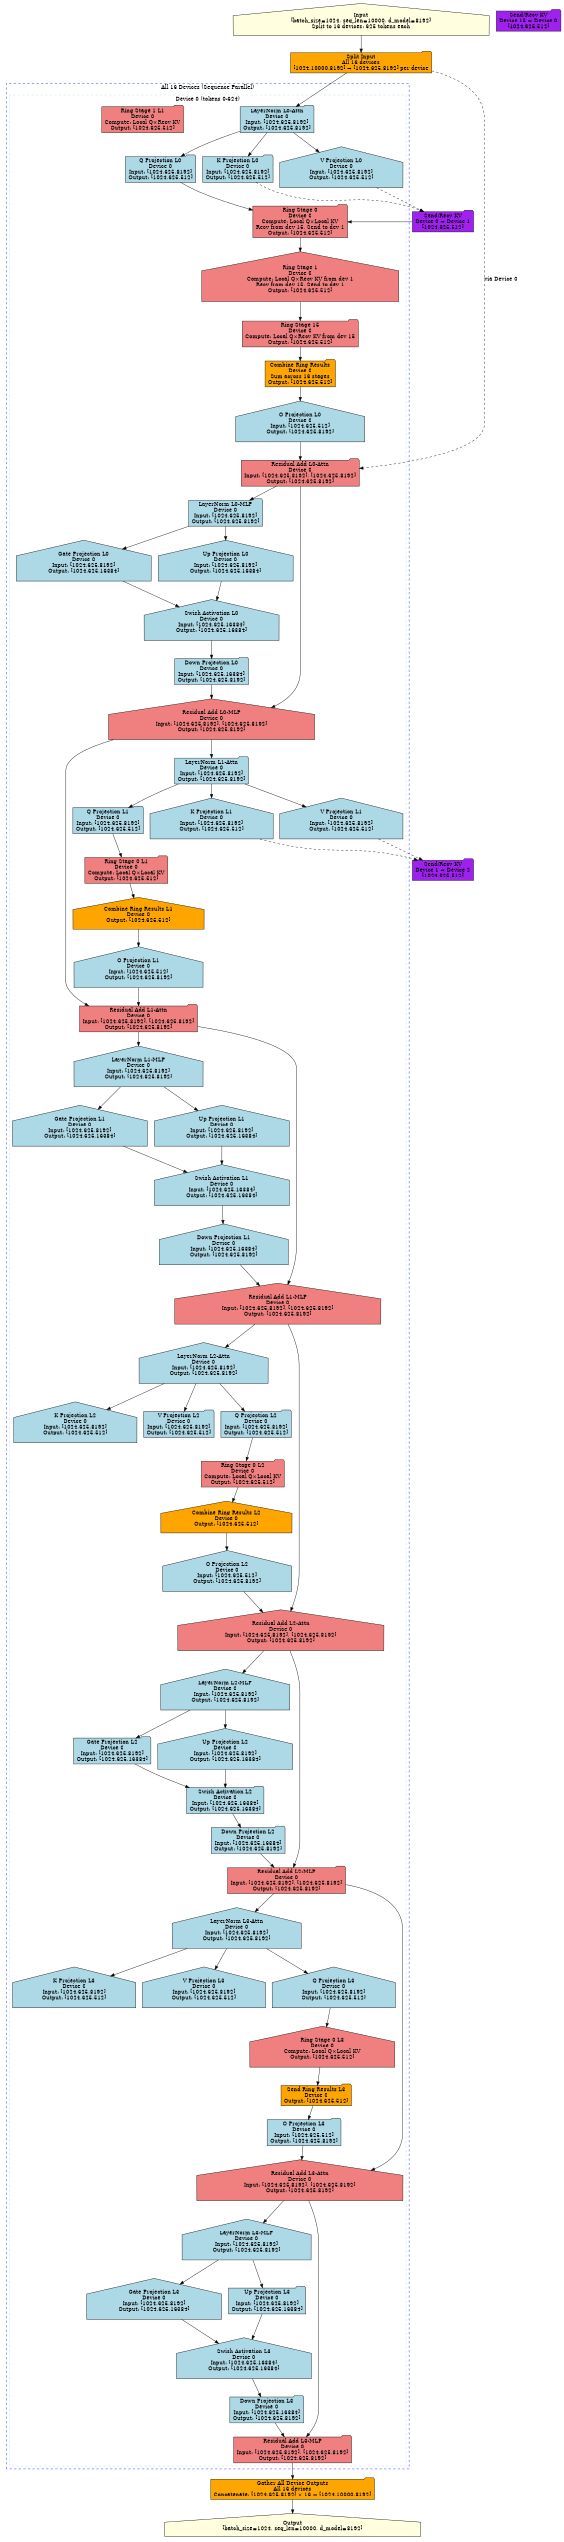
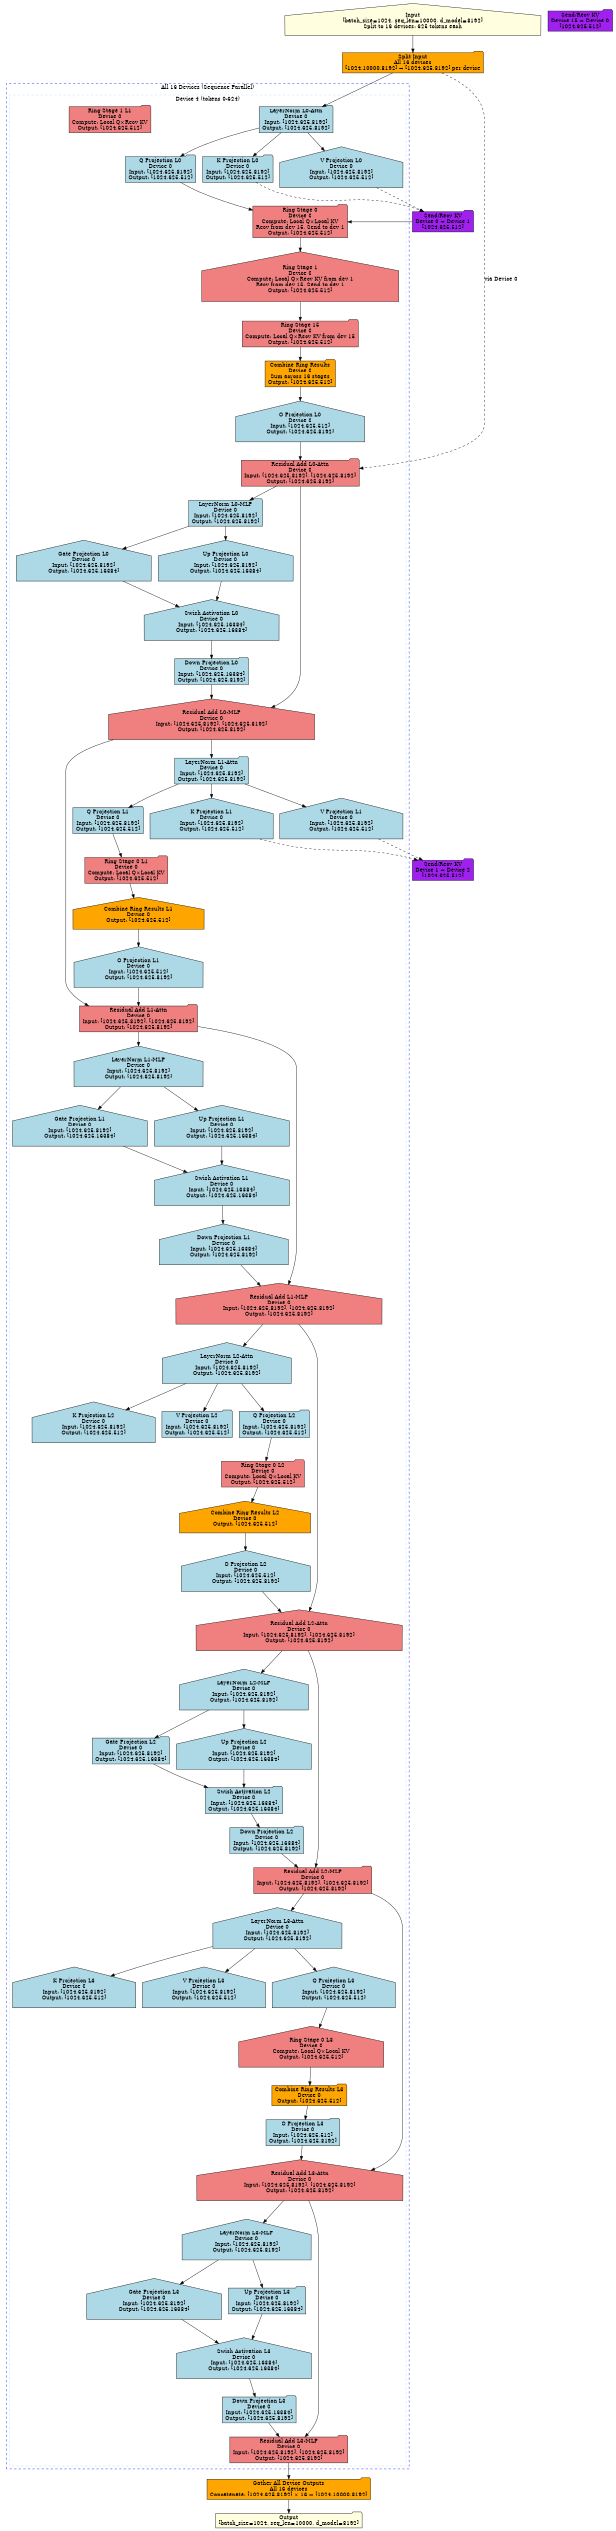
(208, 99) -> (208, 99)
(316, 2096) -> (309, 2096)
(293, 2526) -> (289, 2521)
